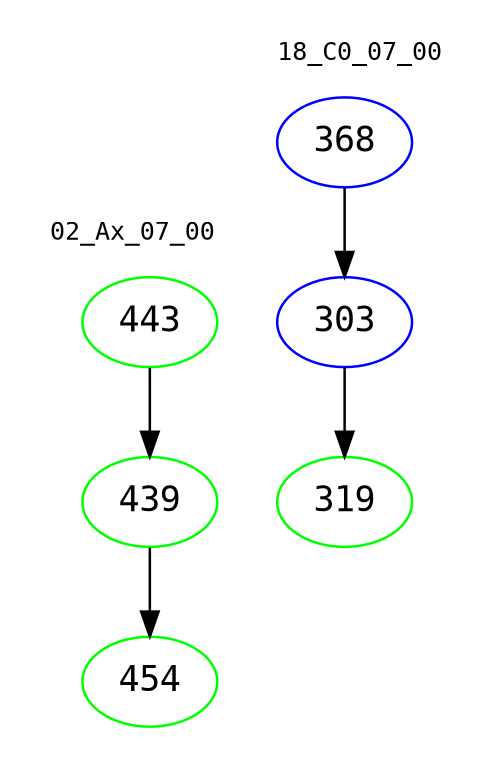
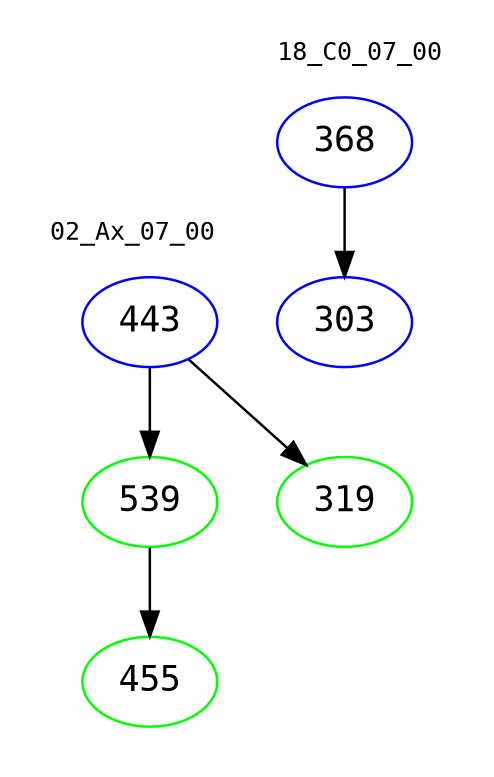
(150, 322) -> (150, 322)
(345, 400) -> (221, 388)
(150, 502) -> (150, 502)
(150, 682) -> (150, 682)
